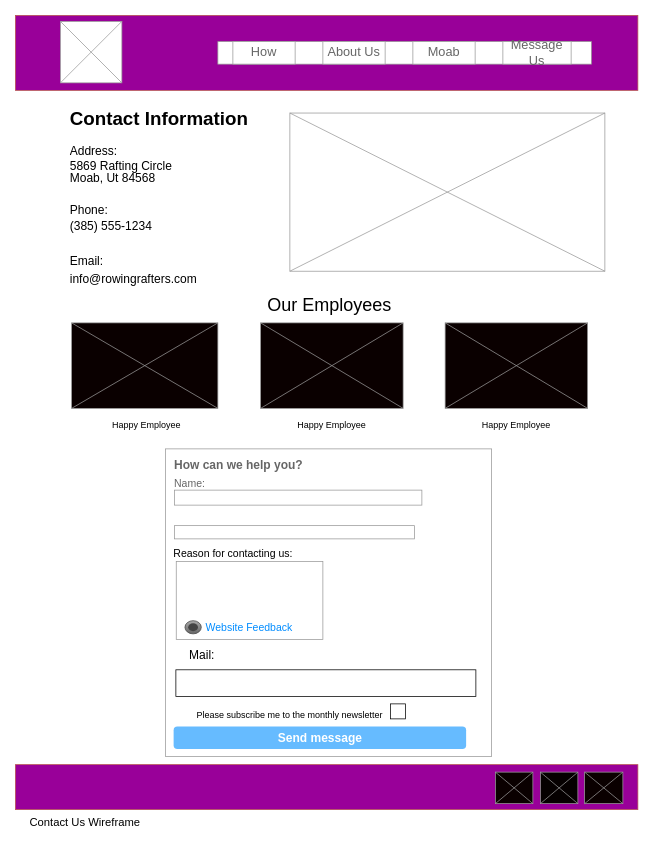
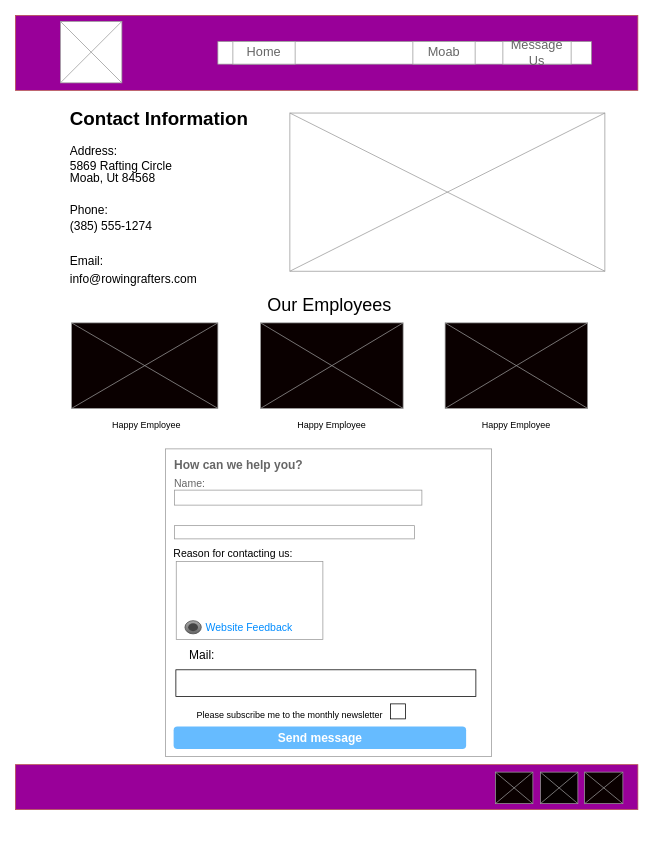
(264, 53) -> (264, 53)
(354, 53) -> none
(139, 161) -> (139, 161)
(85, 822) -> none
